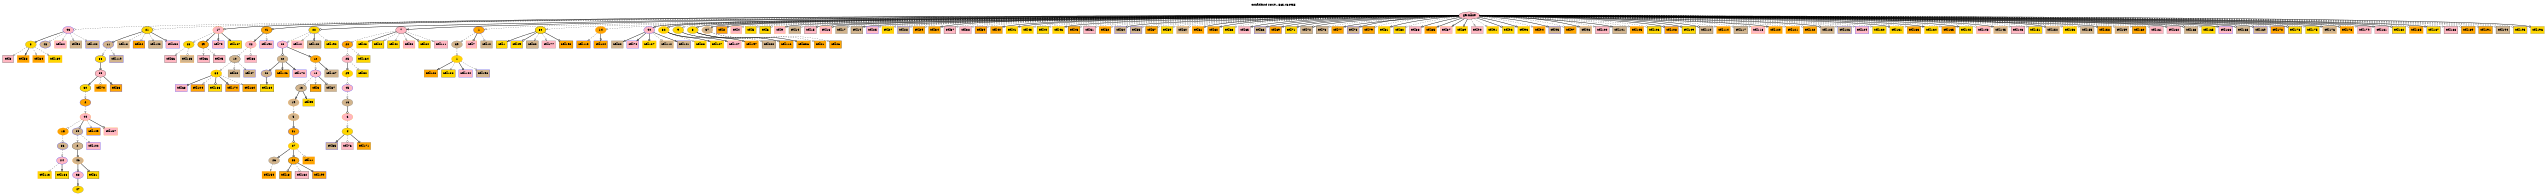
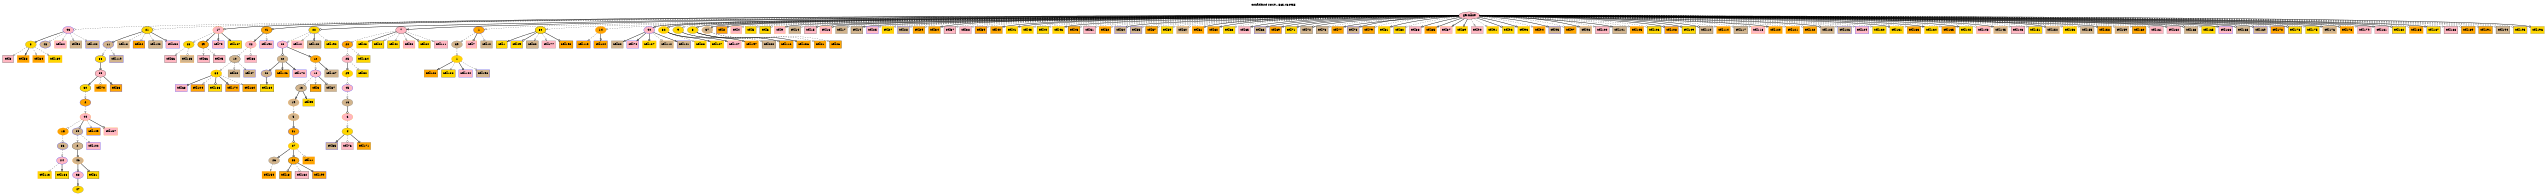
(804, 45) -> (804, 45)
